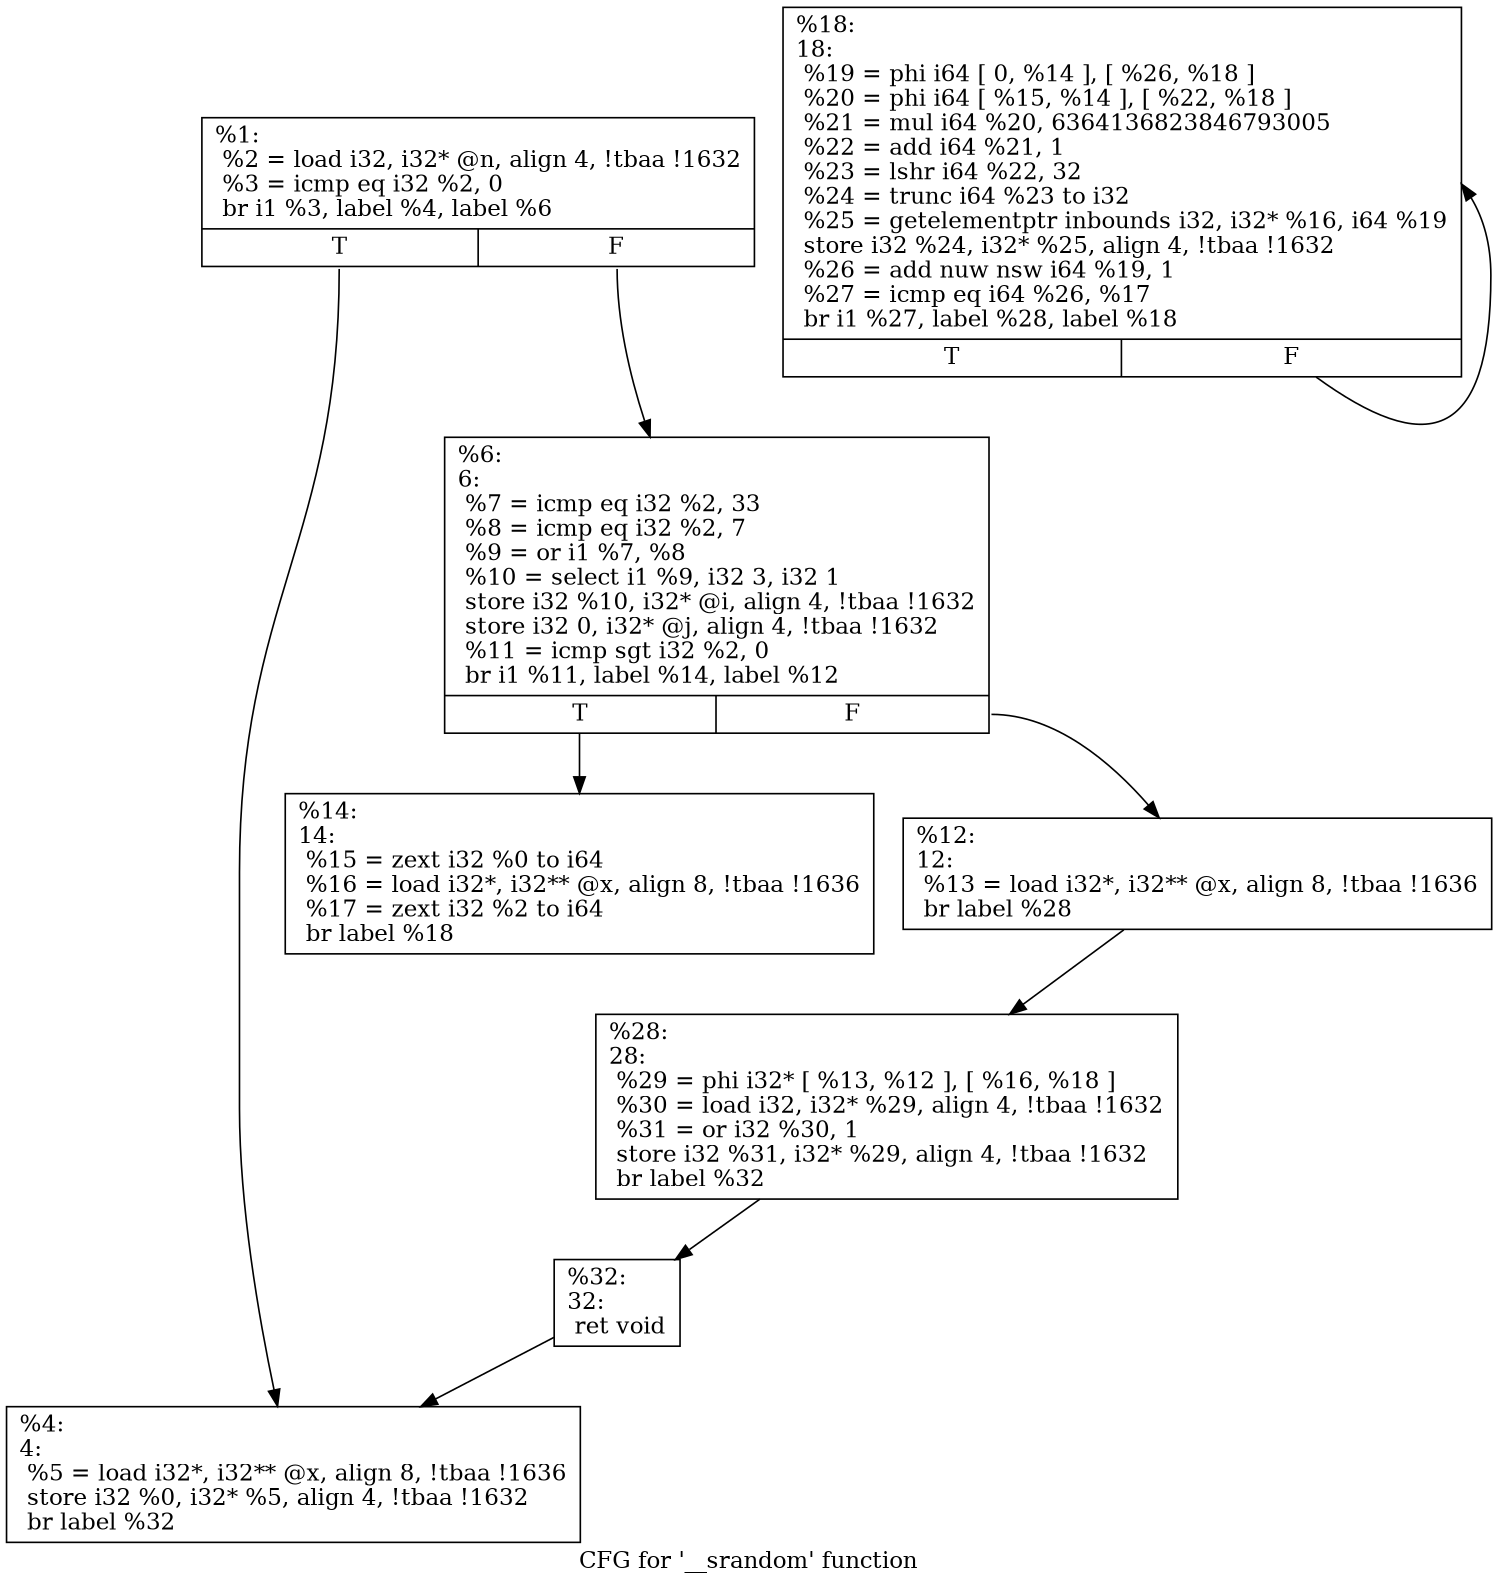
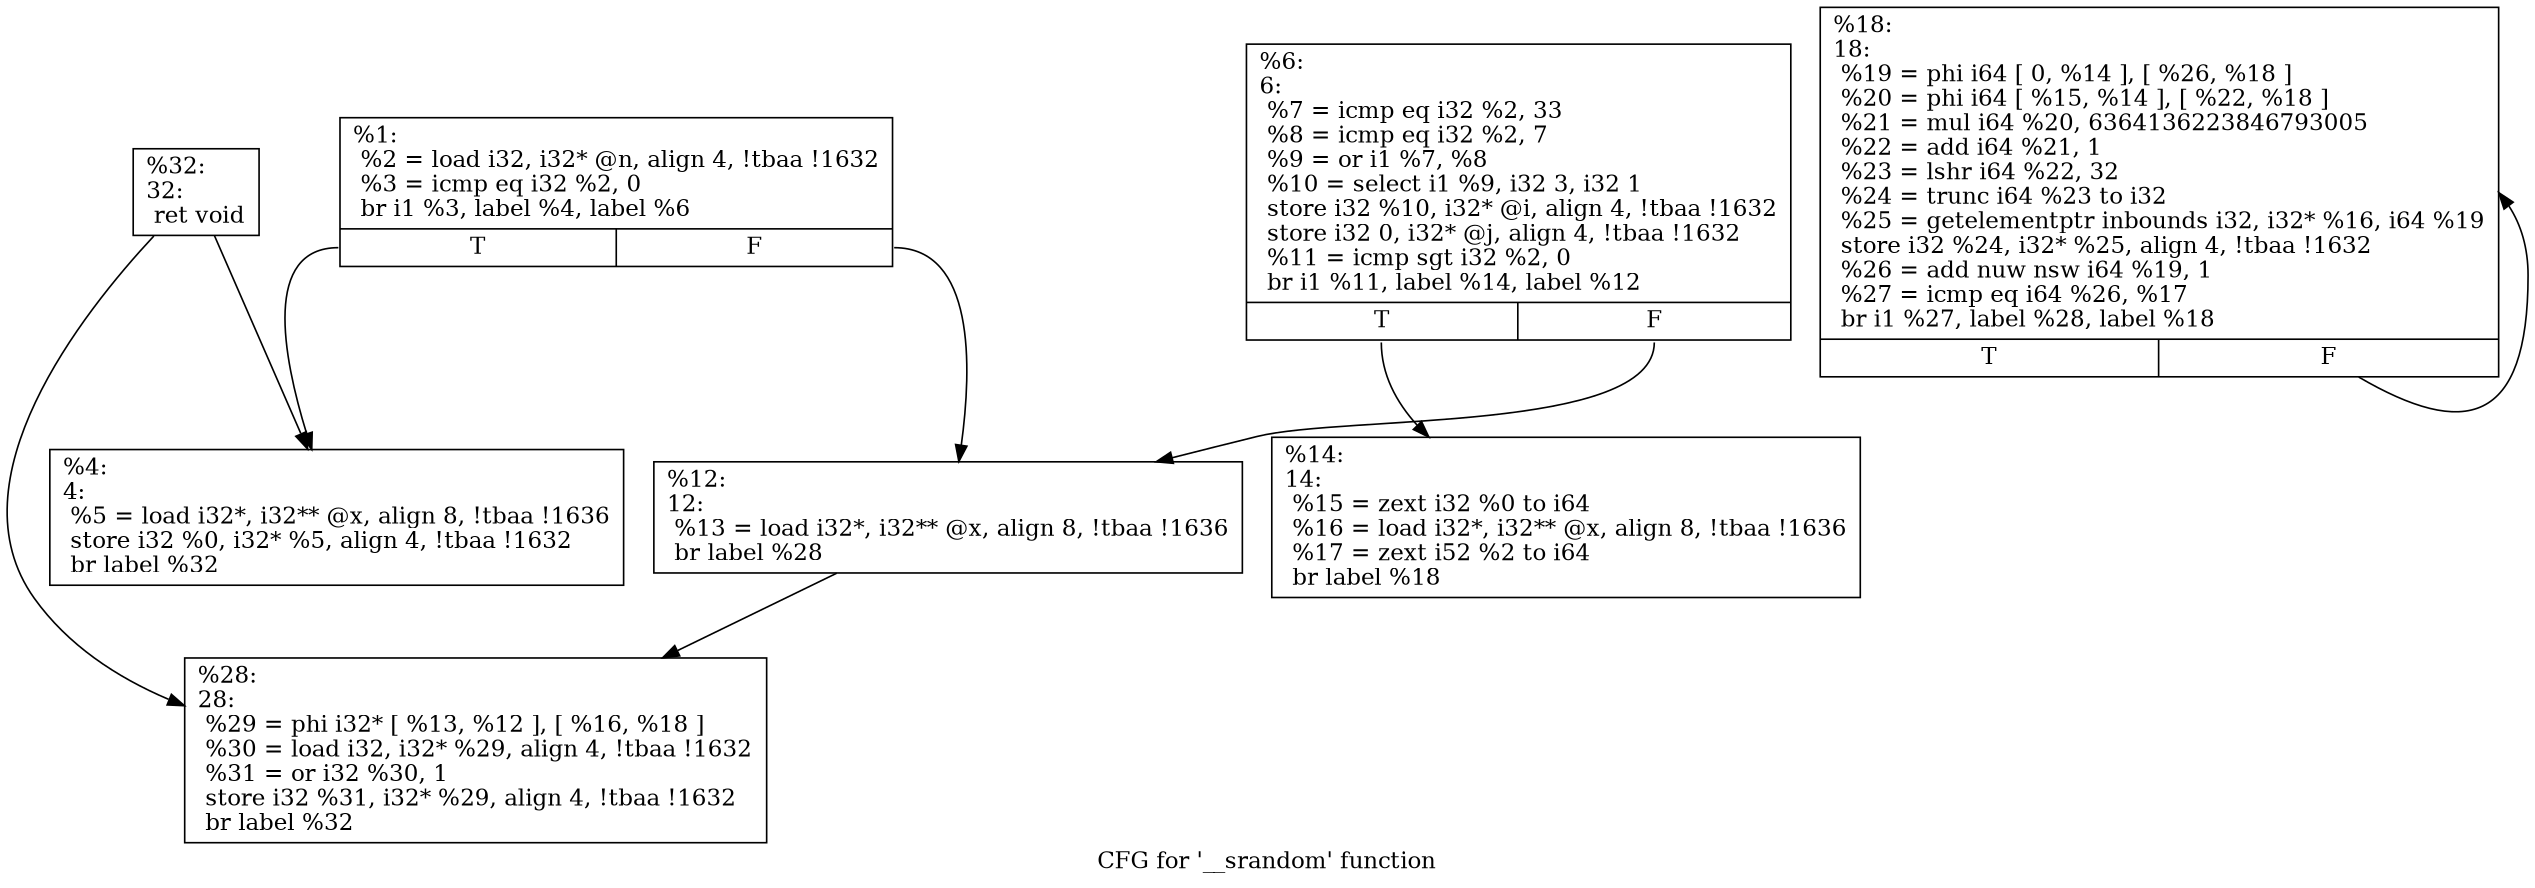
(1064, 123) -> (2101, 123)
(625, 346) -> (964, 328)
(451, 910) -> (1438, 553)
(725, 1224) -> (11, 484)
